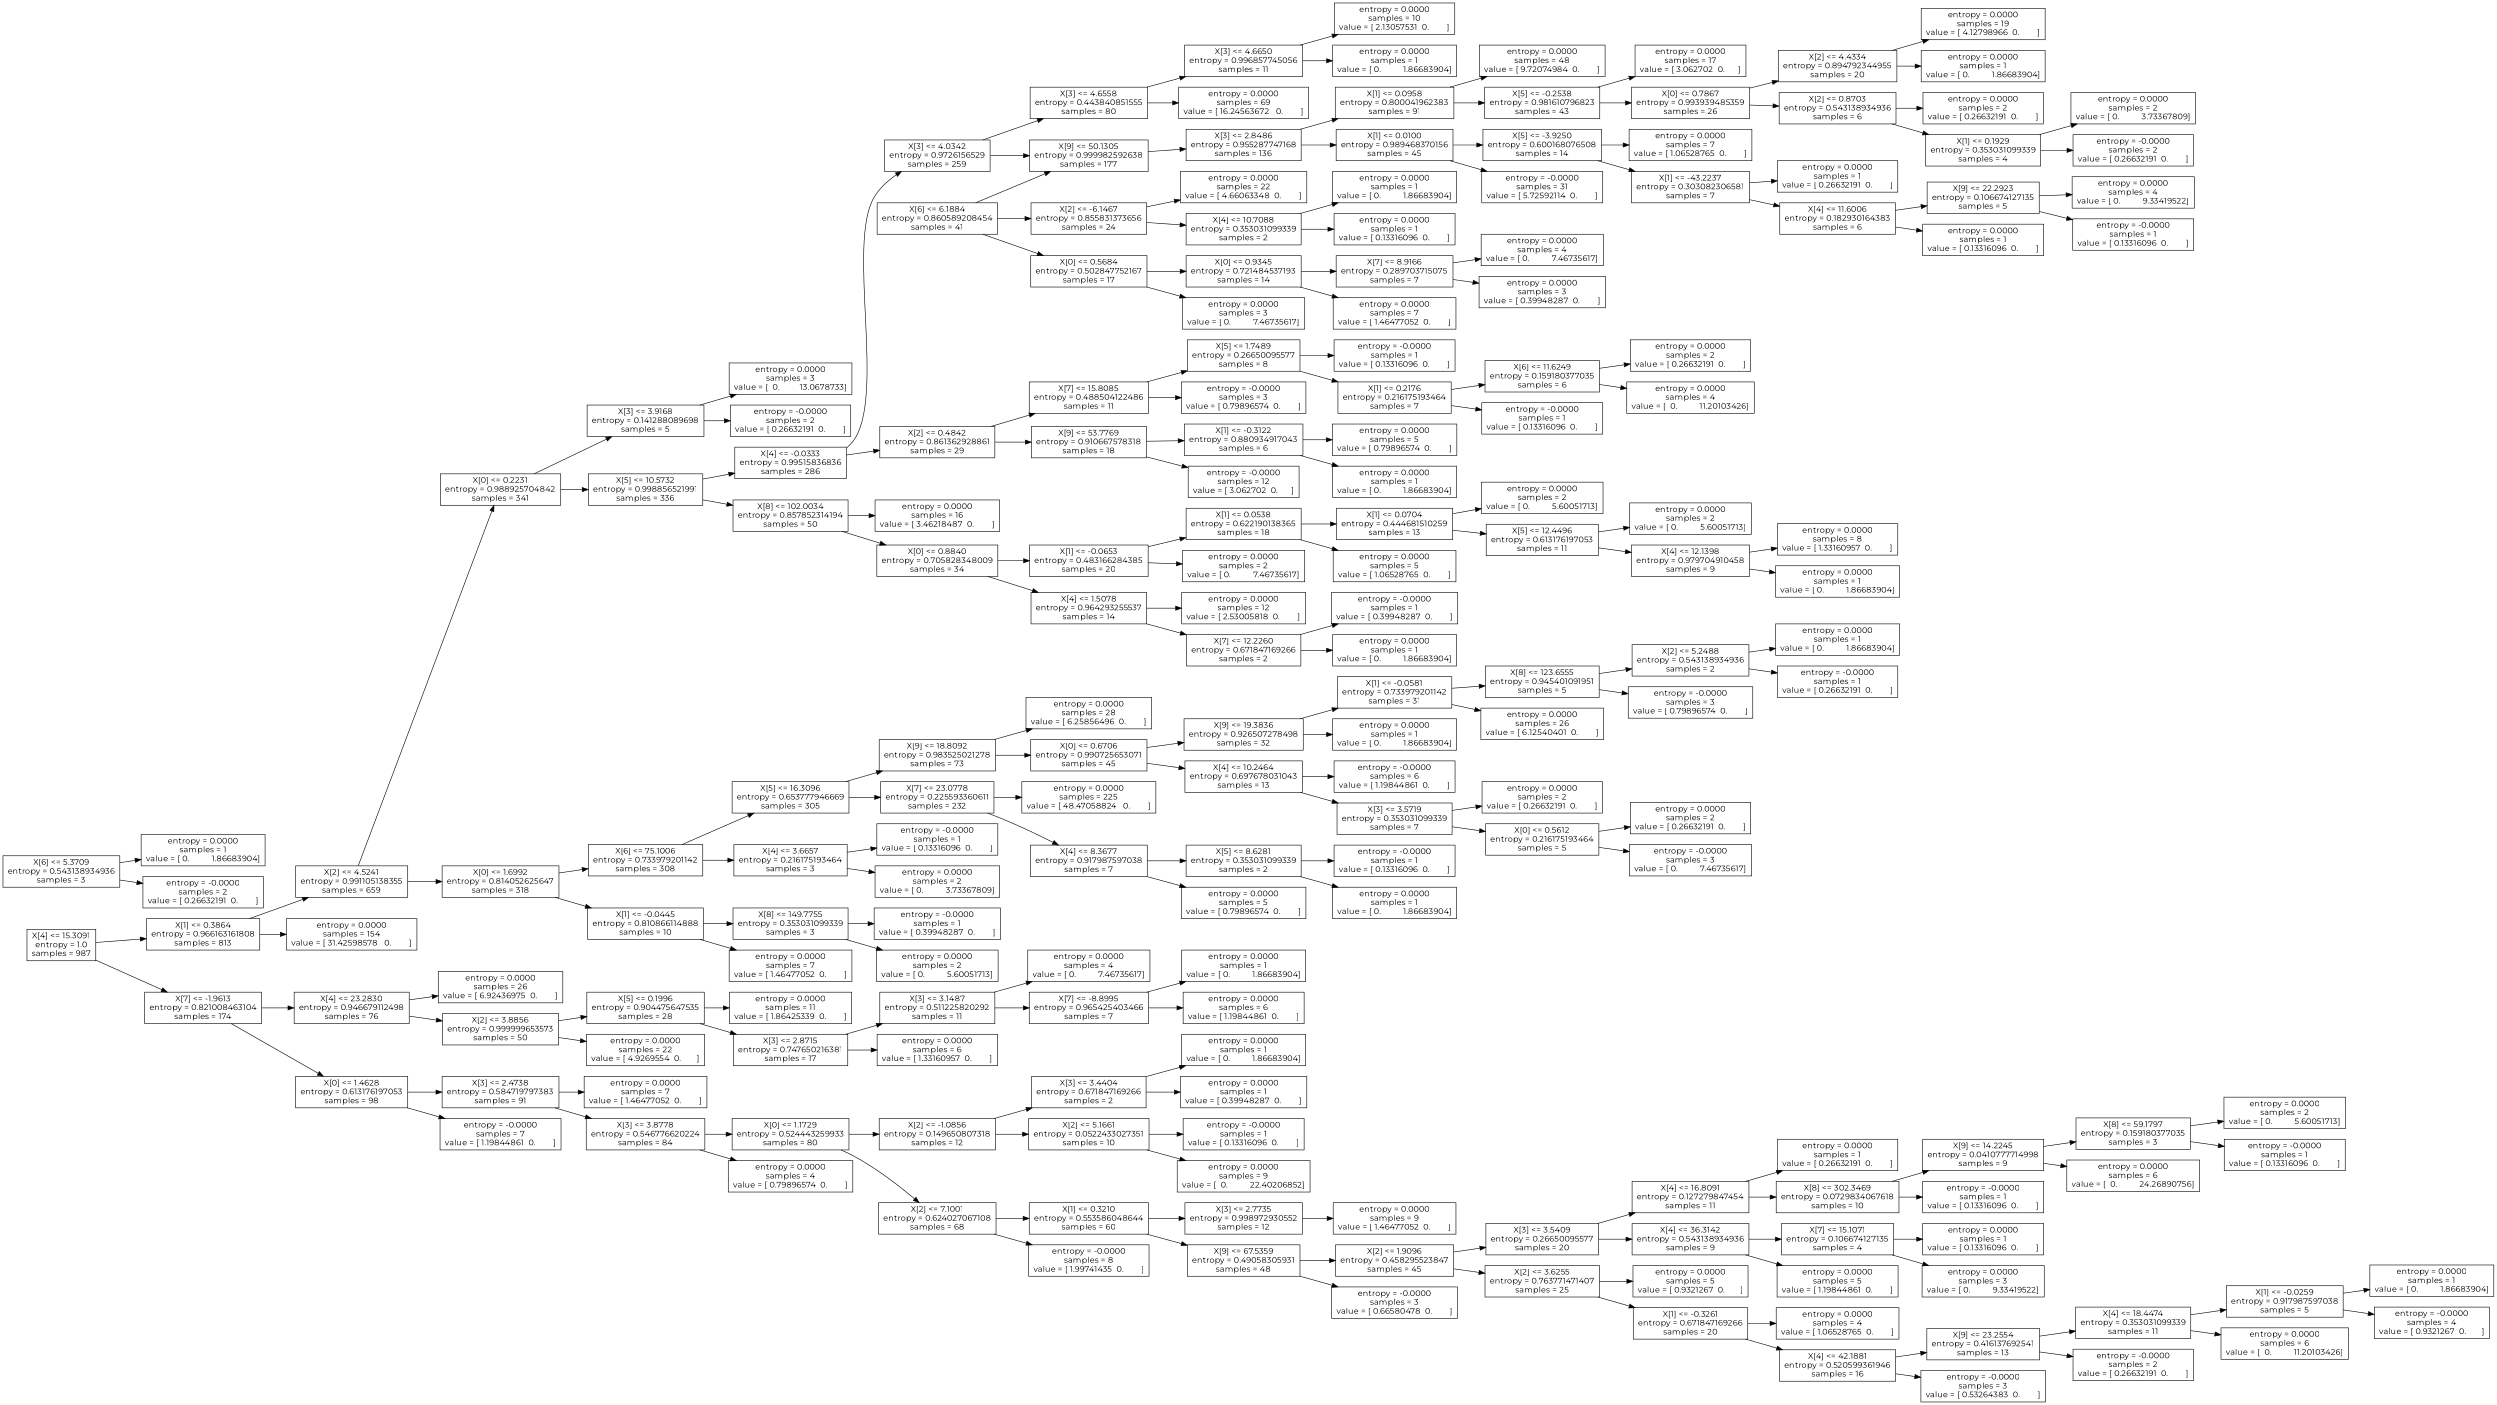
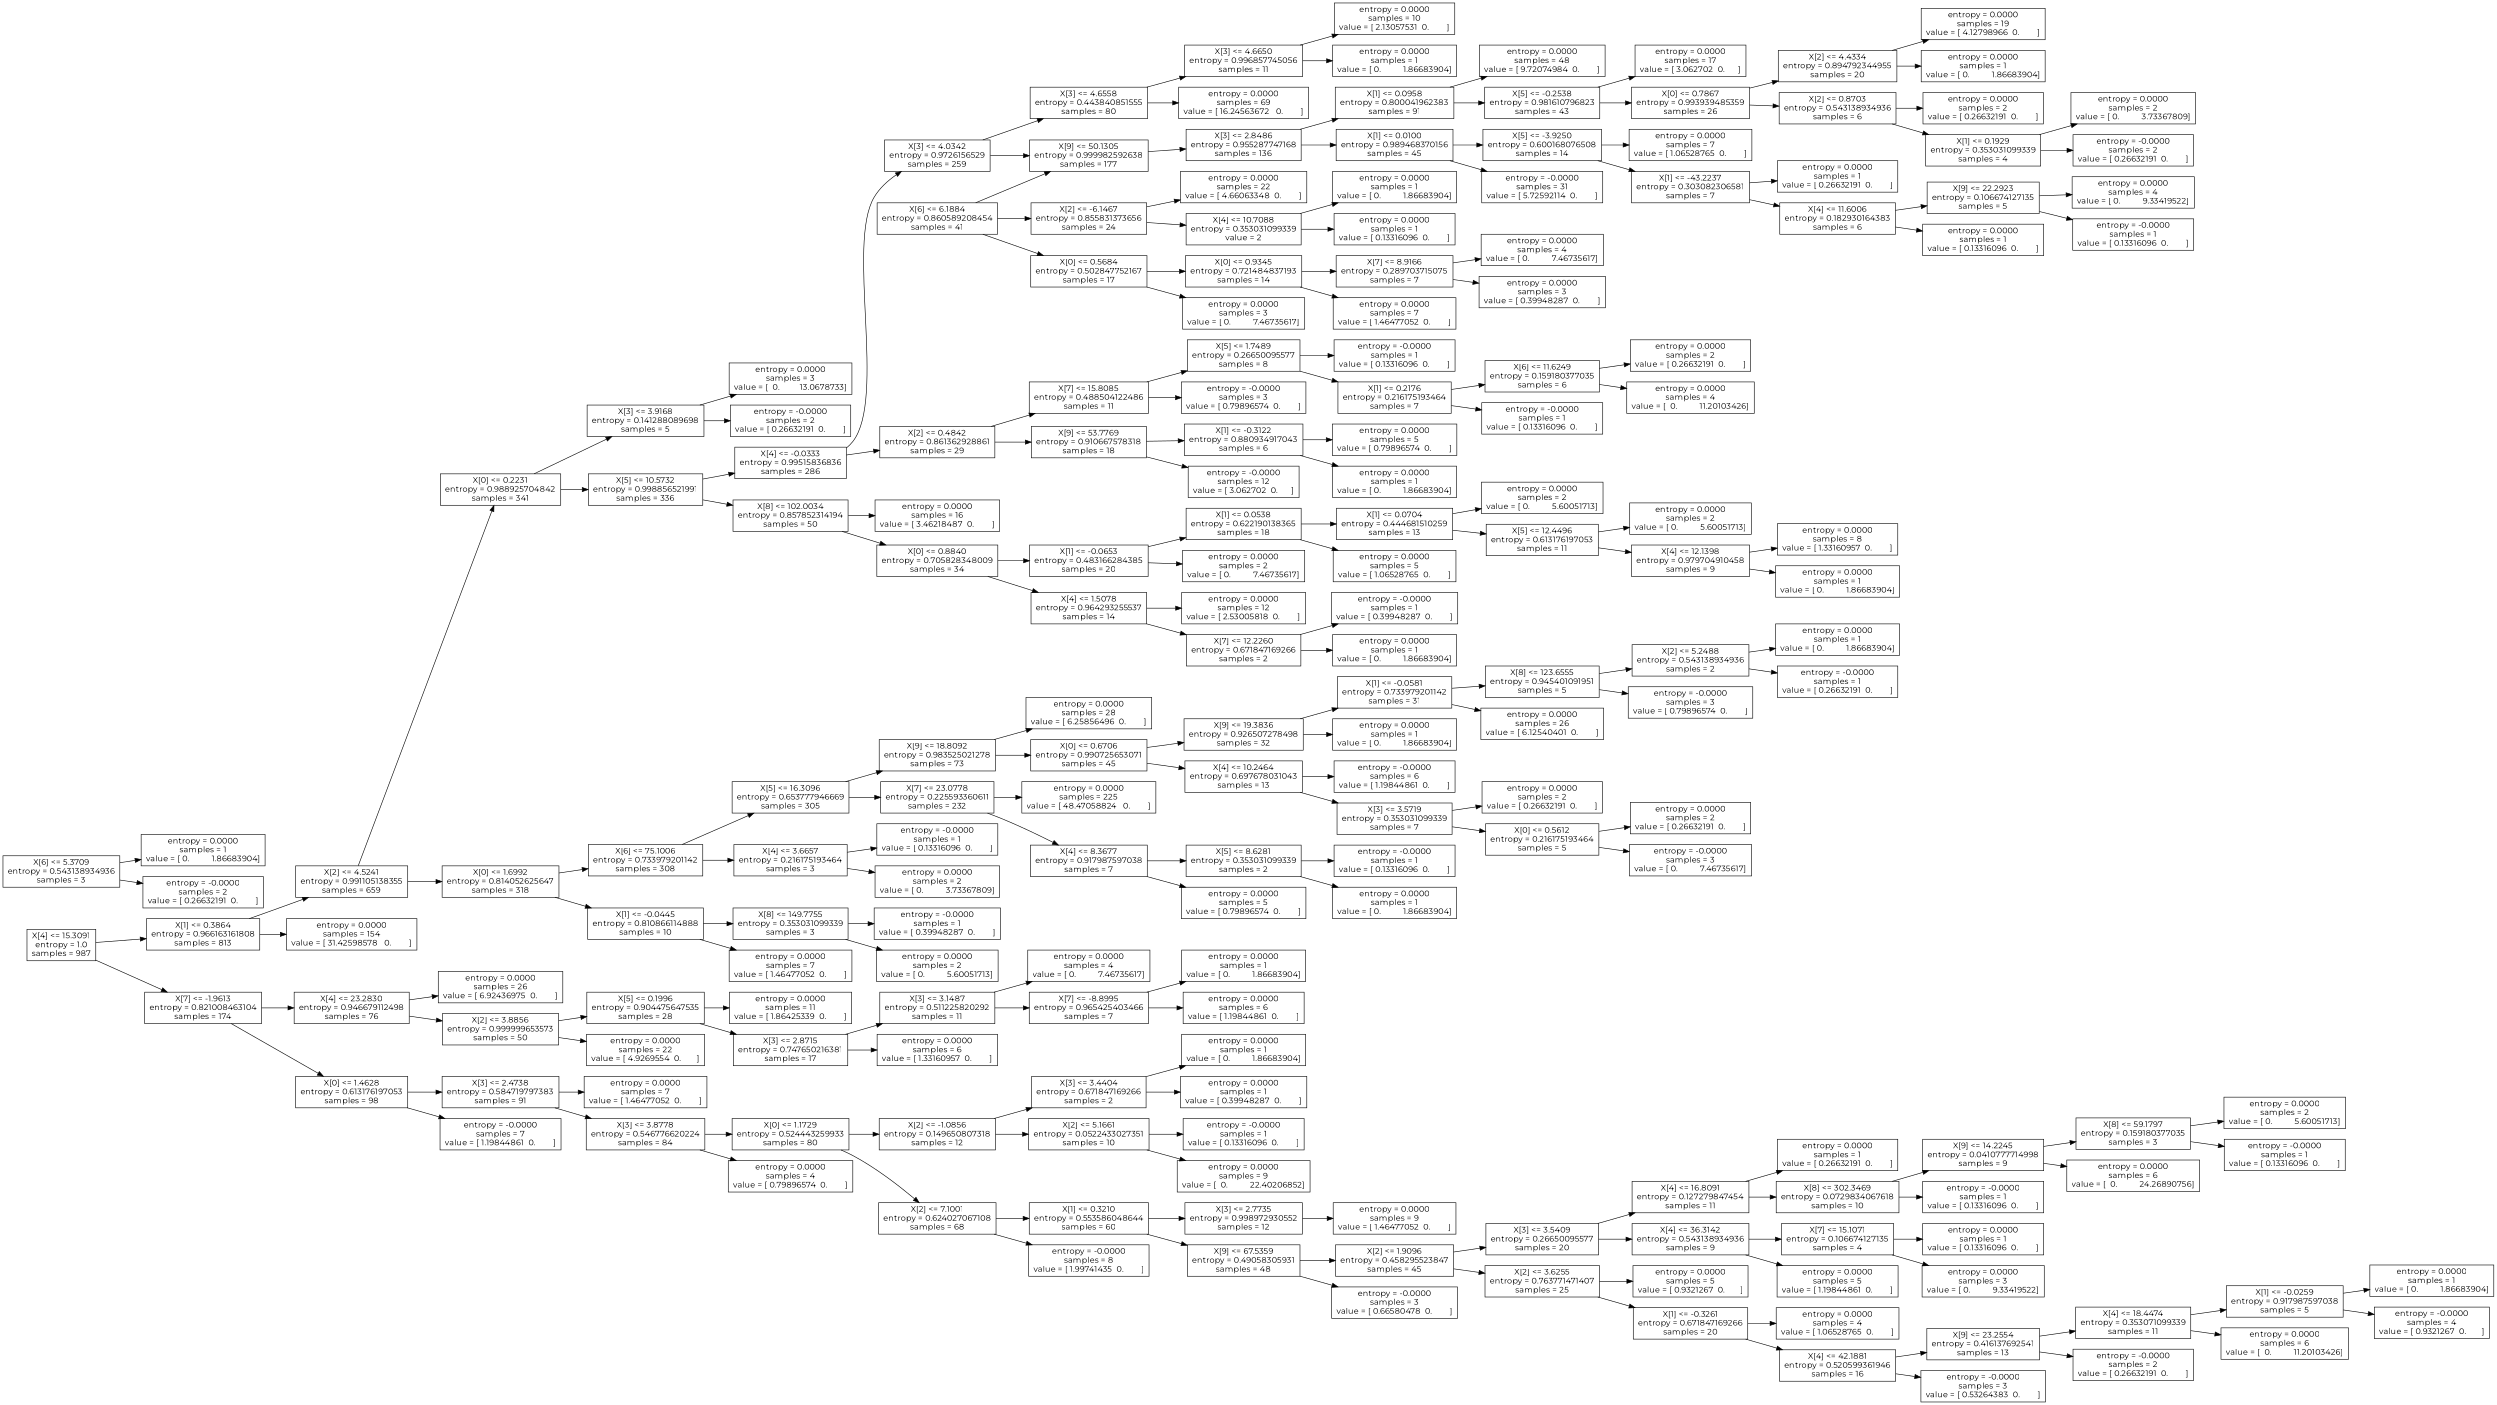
(1244, 229) -> (1244, 229)
(1244, 271) -> (1244, 271)
(2133, 1323) -> (2133, 1323)
